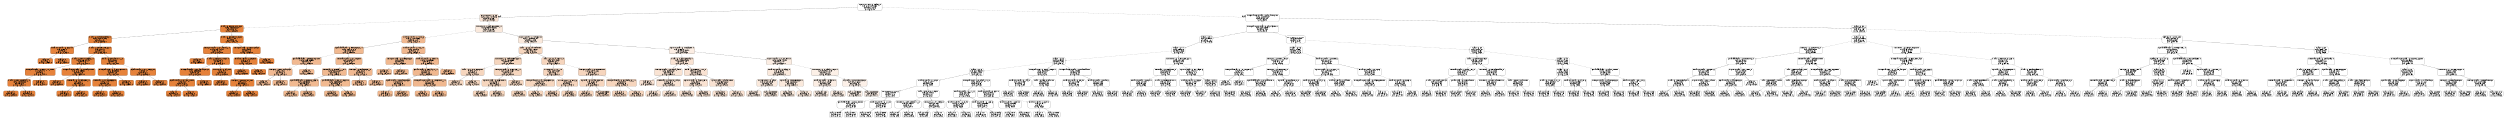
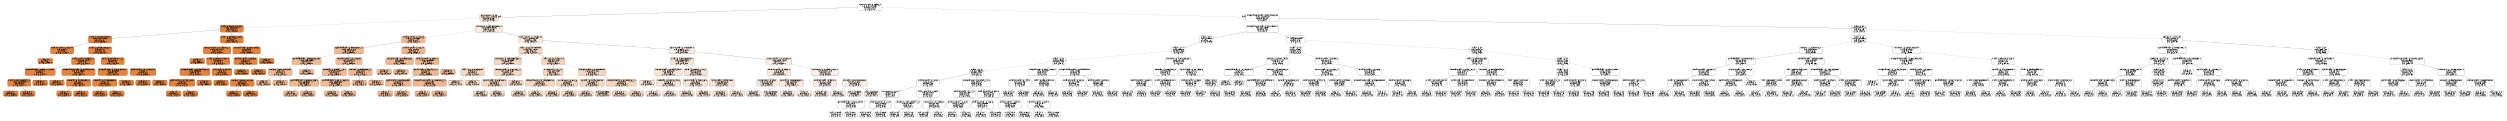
(62, 61) -> none
